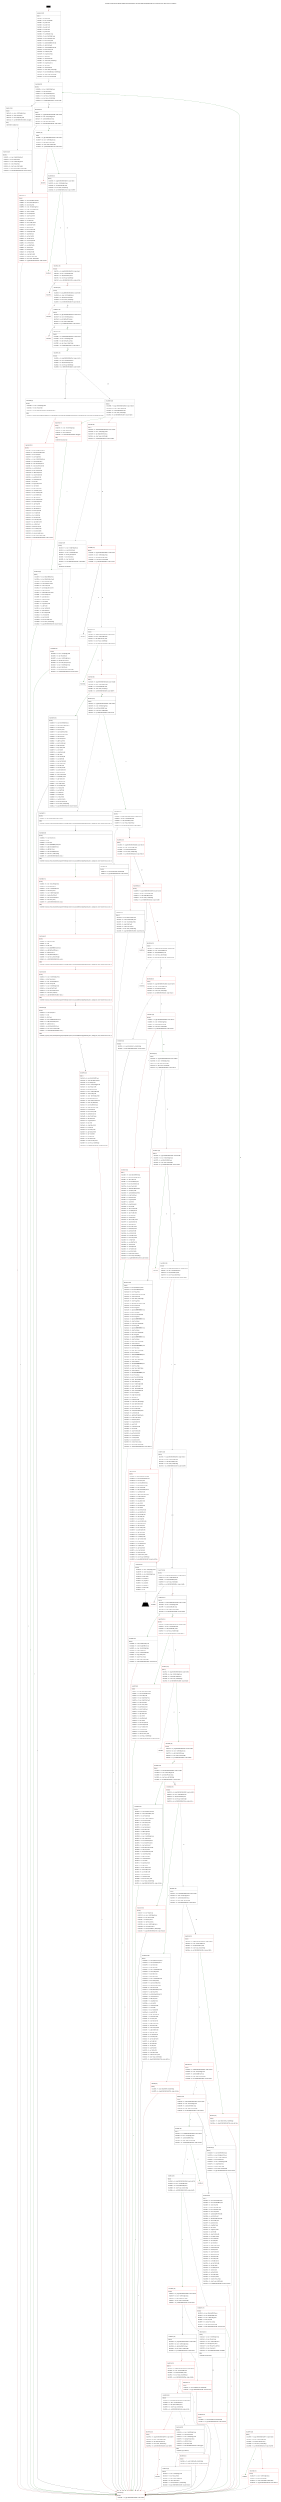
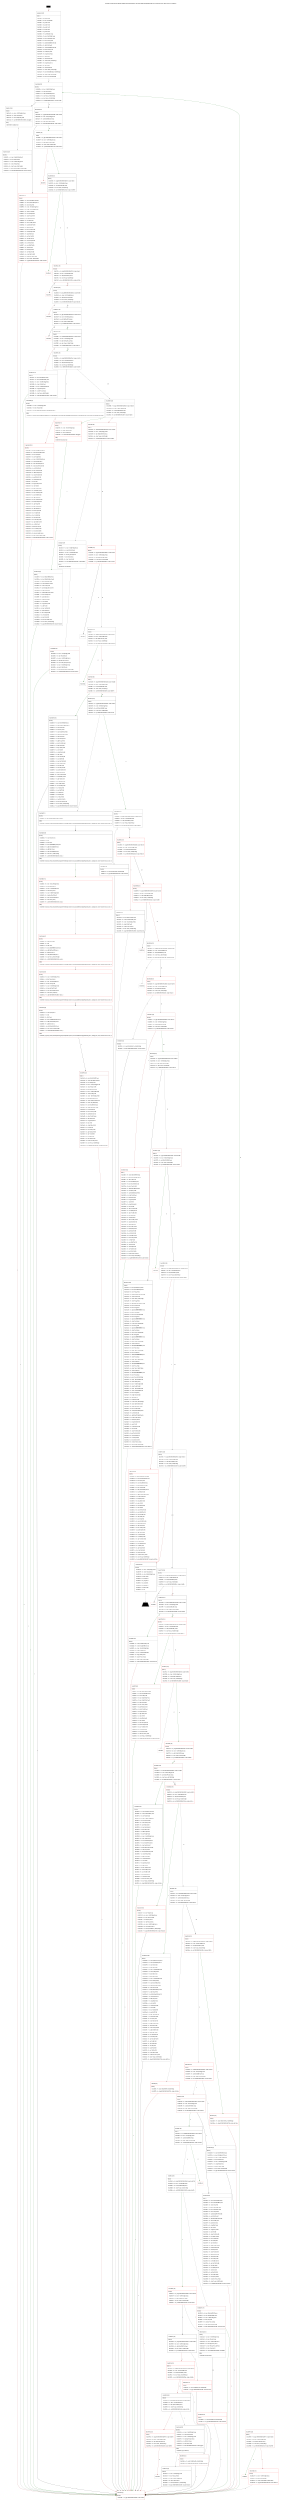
none -> (43, 384)
